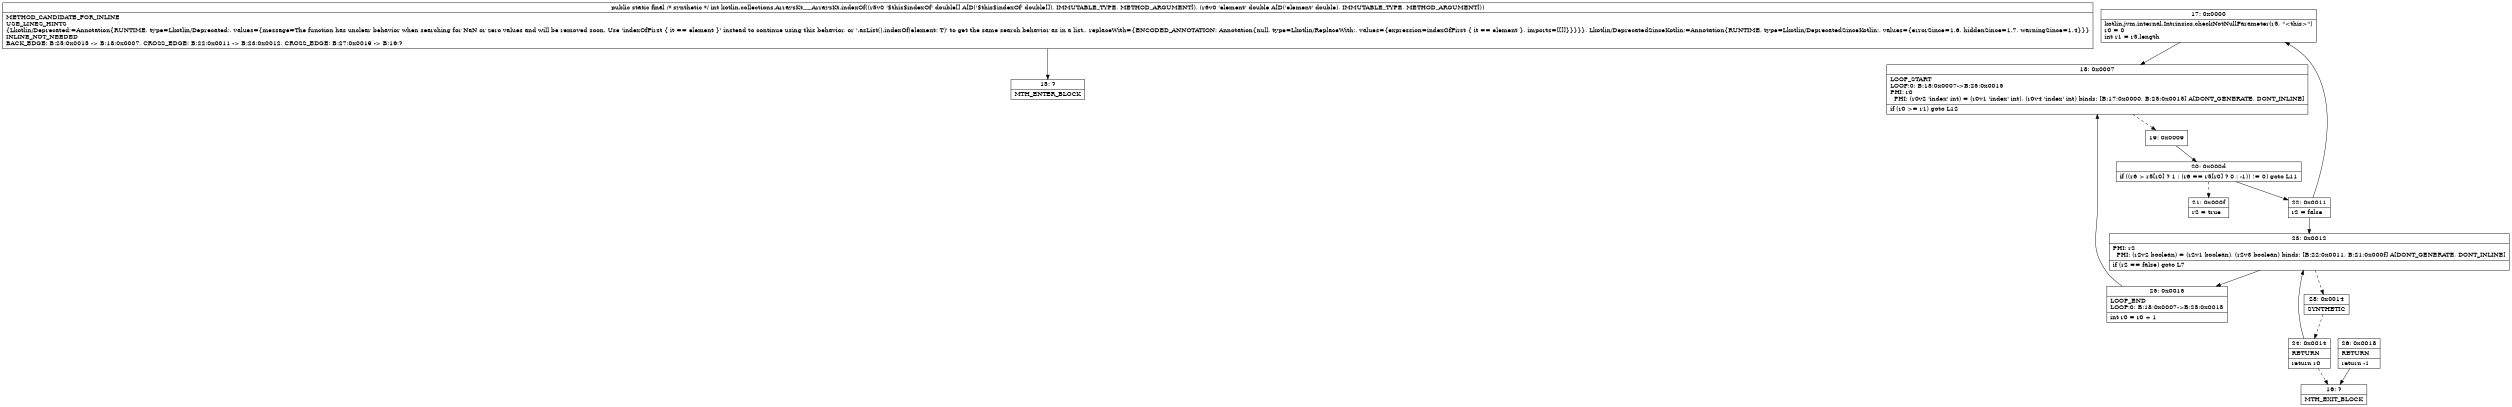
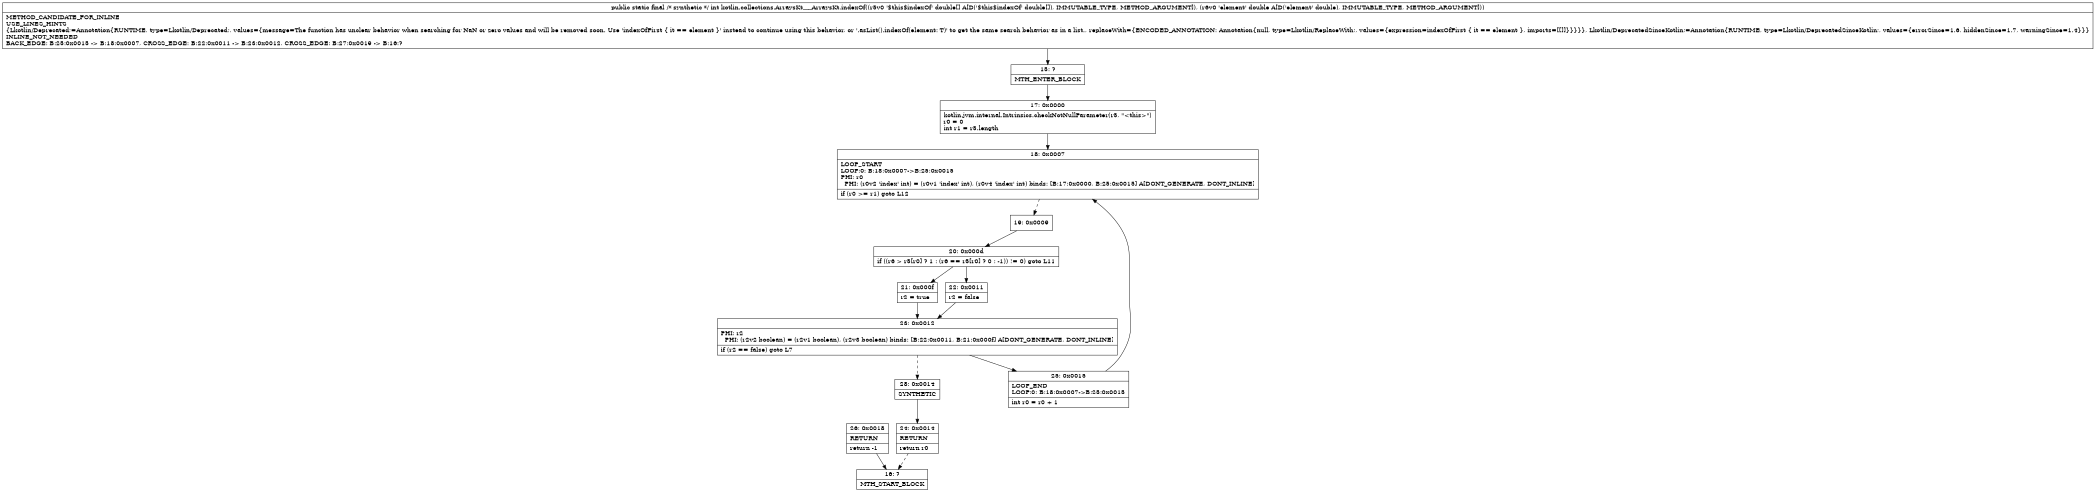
(2327, 115) -> (1048, 91)
(2209, 188) -> (944, 273)
(2298, 307) -> (917, 309)
(2320, 324) -> (917, 409)
(2334, 399) -> (892, 484)
